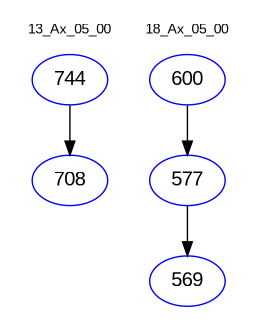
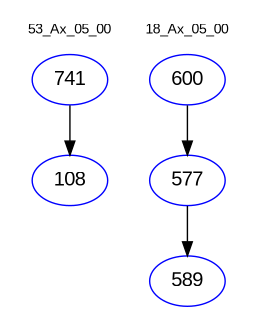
(70, 30) -> (70, 30)
(70, 80) -> (70, 80)
(70, 180) -> (70, 180)
(187, 281) -> (187, 281)
